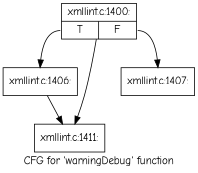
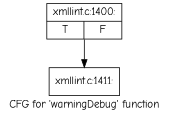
(40, 82) -> none
(158, 82) -> none
